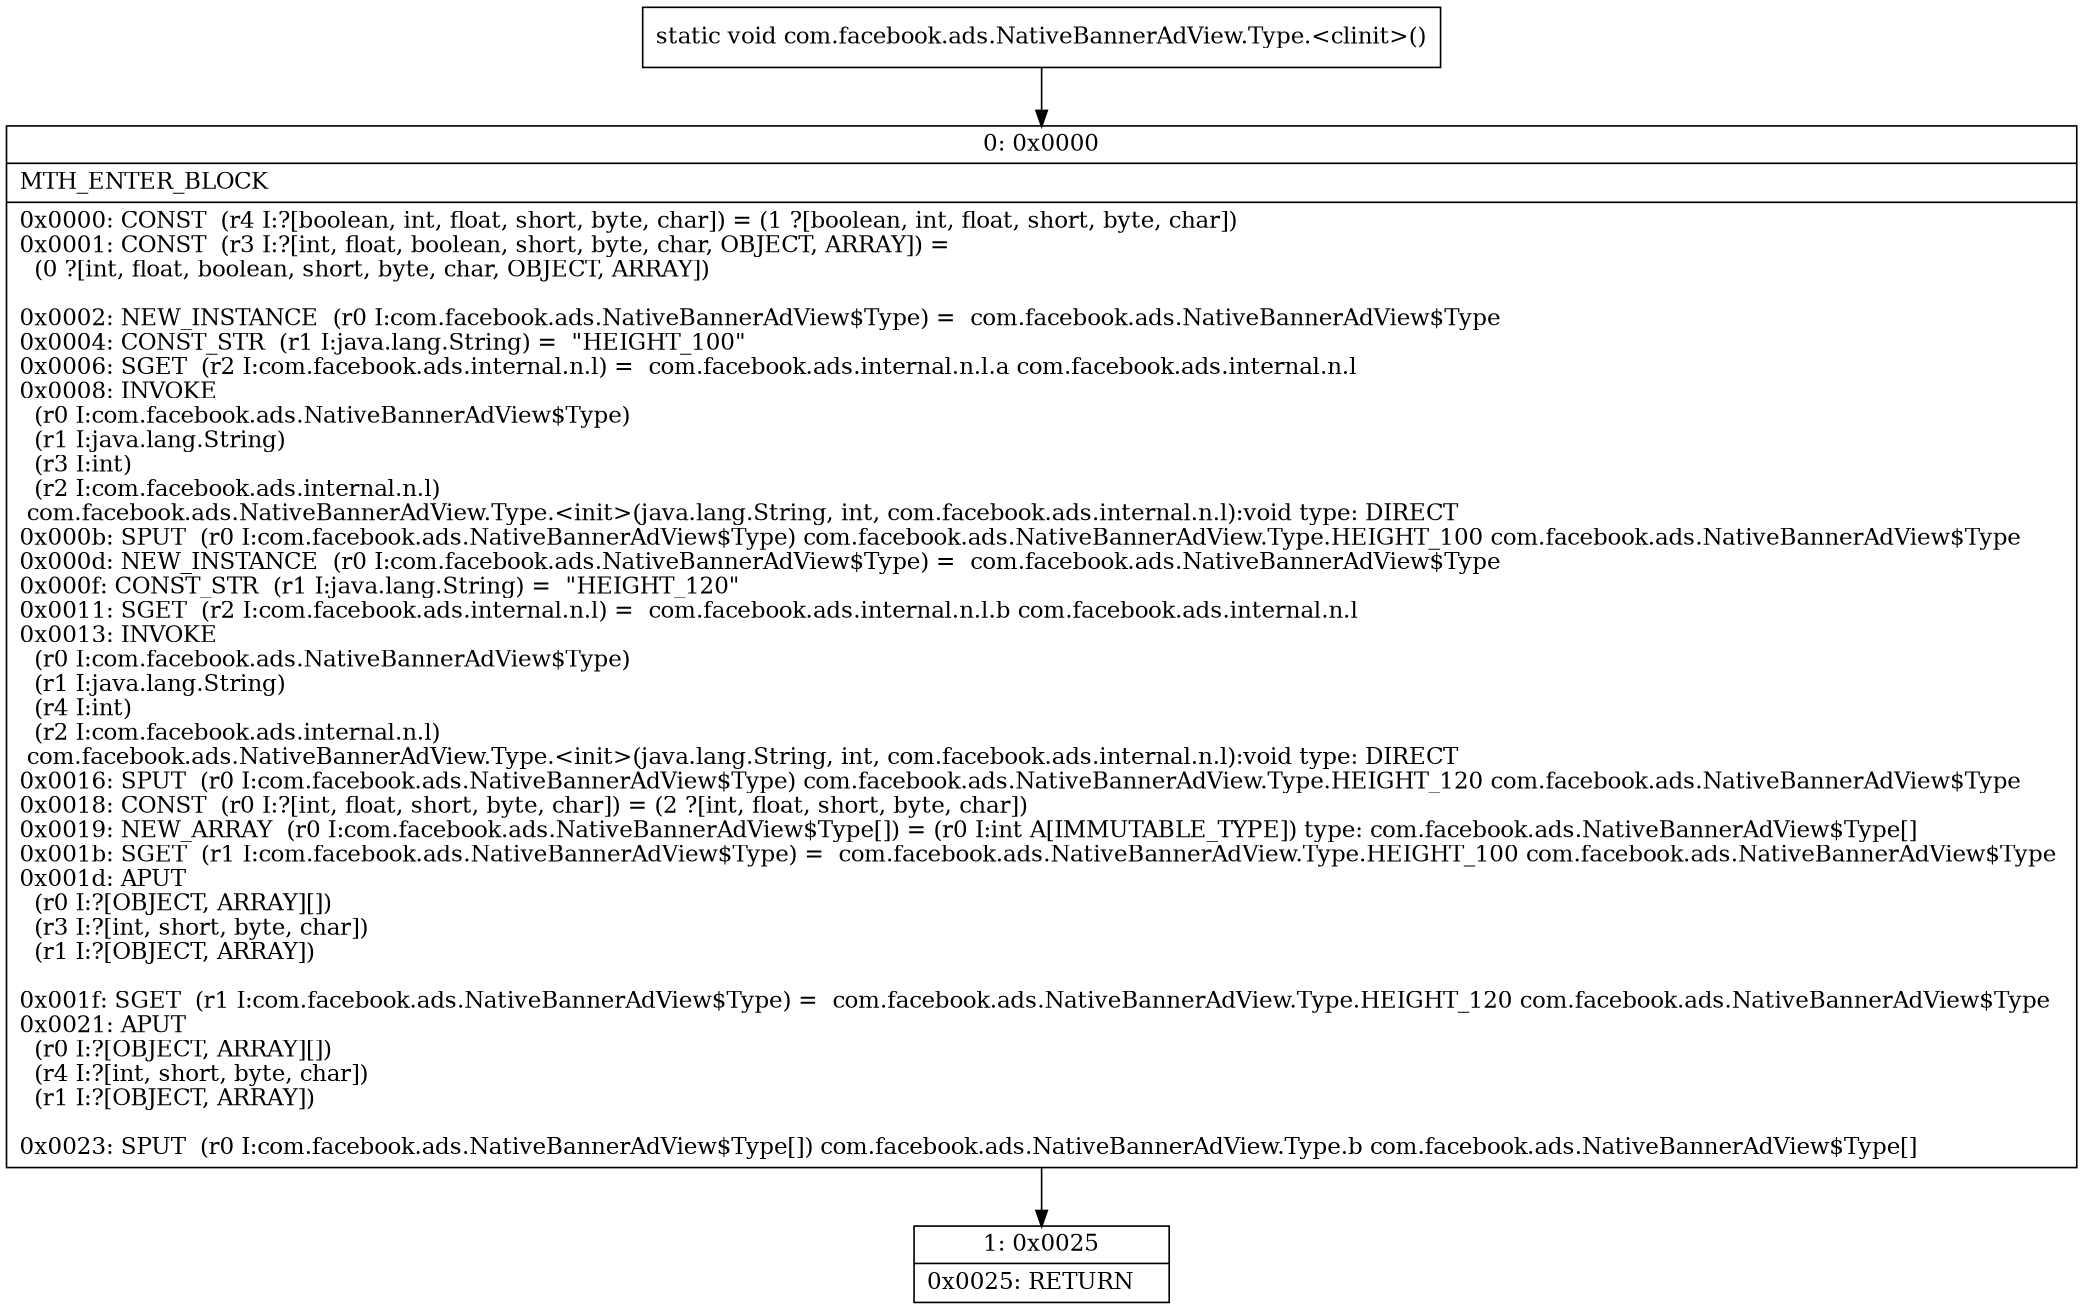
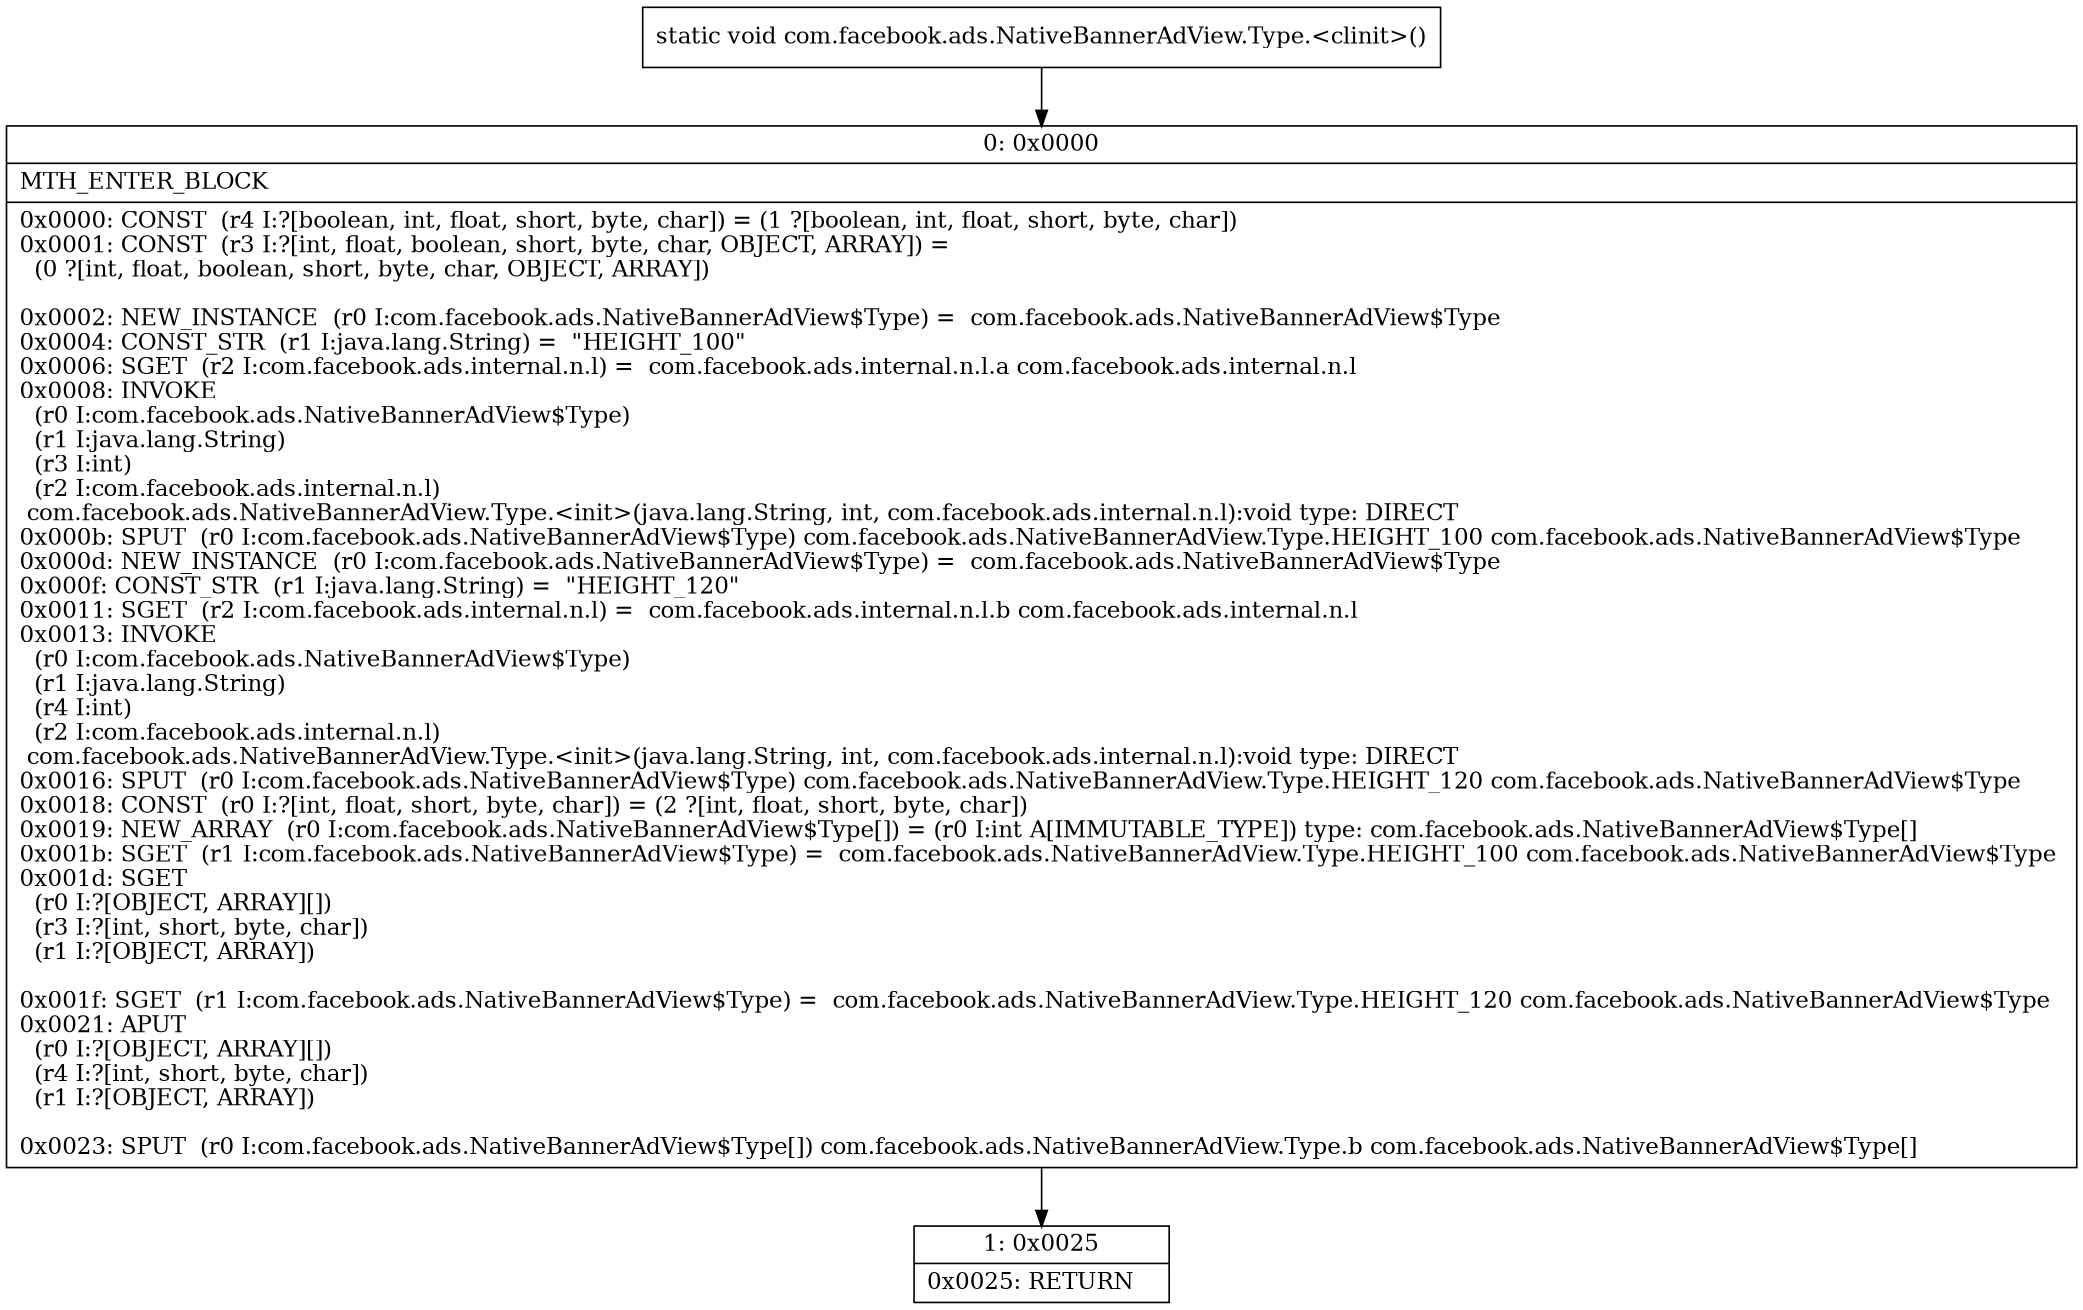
(110, 879) -> (110, 879)
